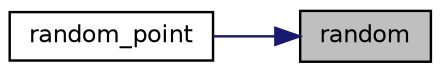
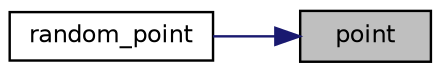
(366, 36) -> (366, 36)
